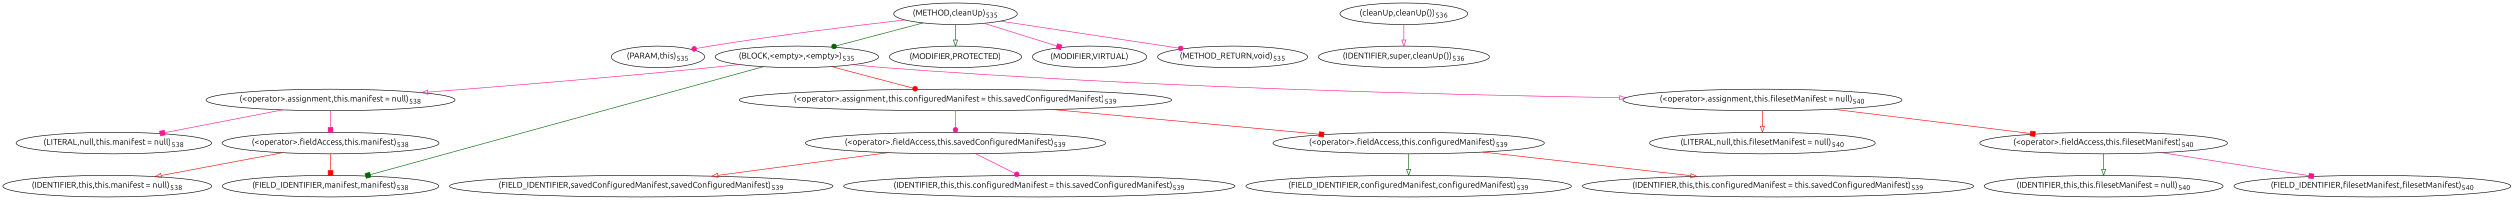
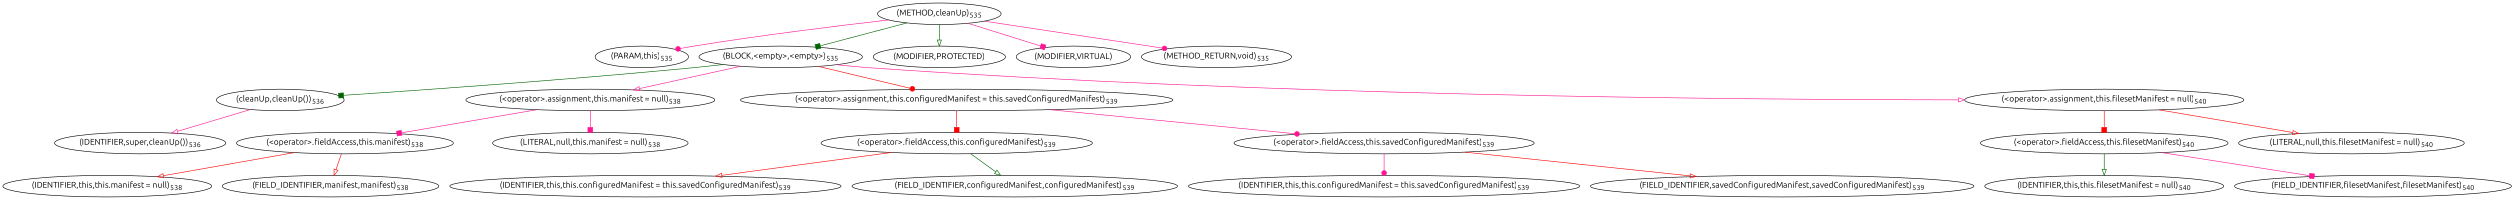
(880, 34) -> (864, 34)
(567, 121) -> (534, 82)
(331, 162) -> (339, 162)
